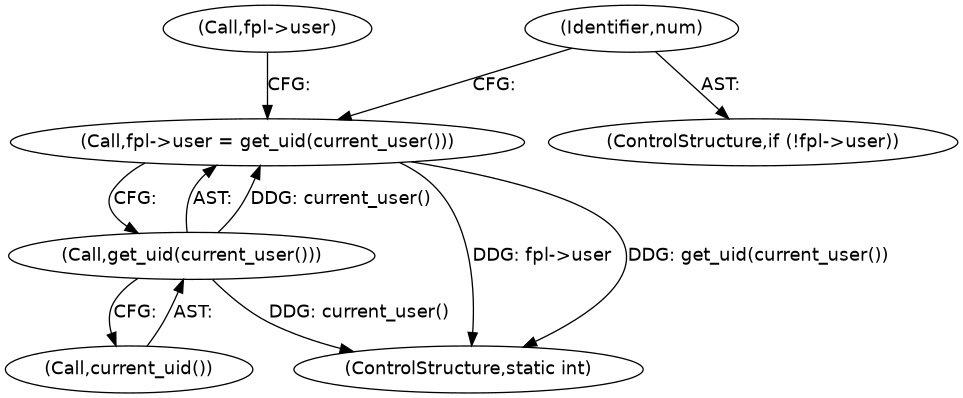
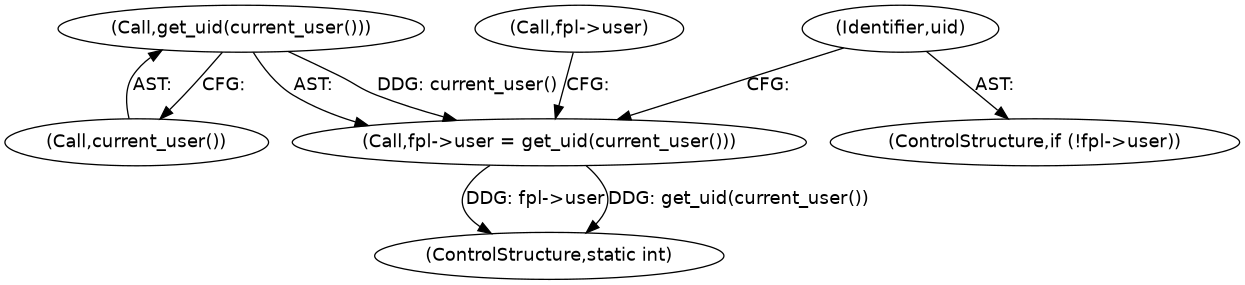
(632, 29) -> (900, 29)
(113, 191) -> none
(271, 324) -> none
(129, 369) -> (137, 142)
